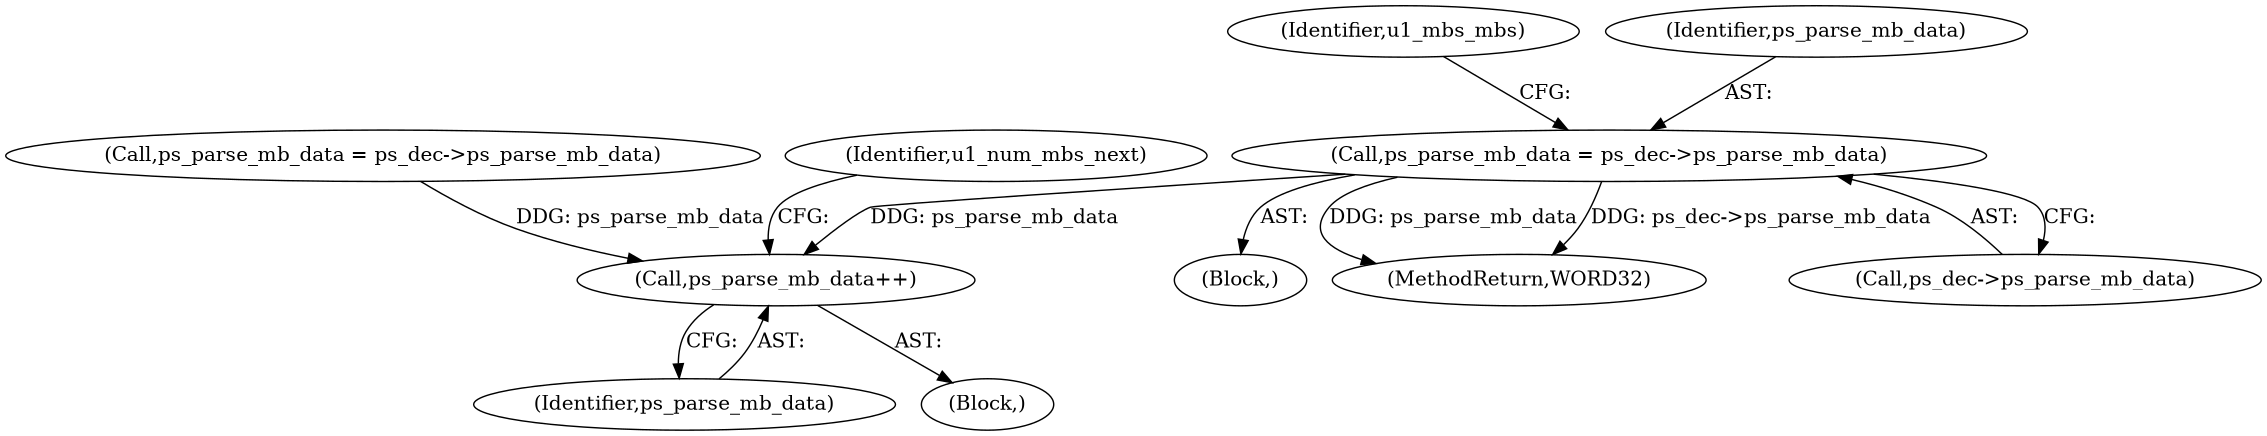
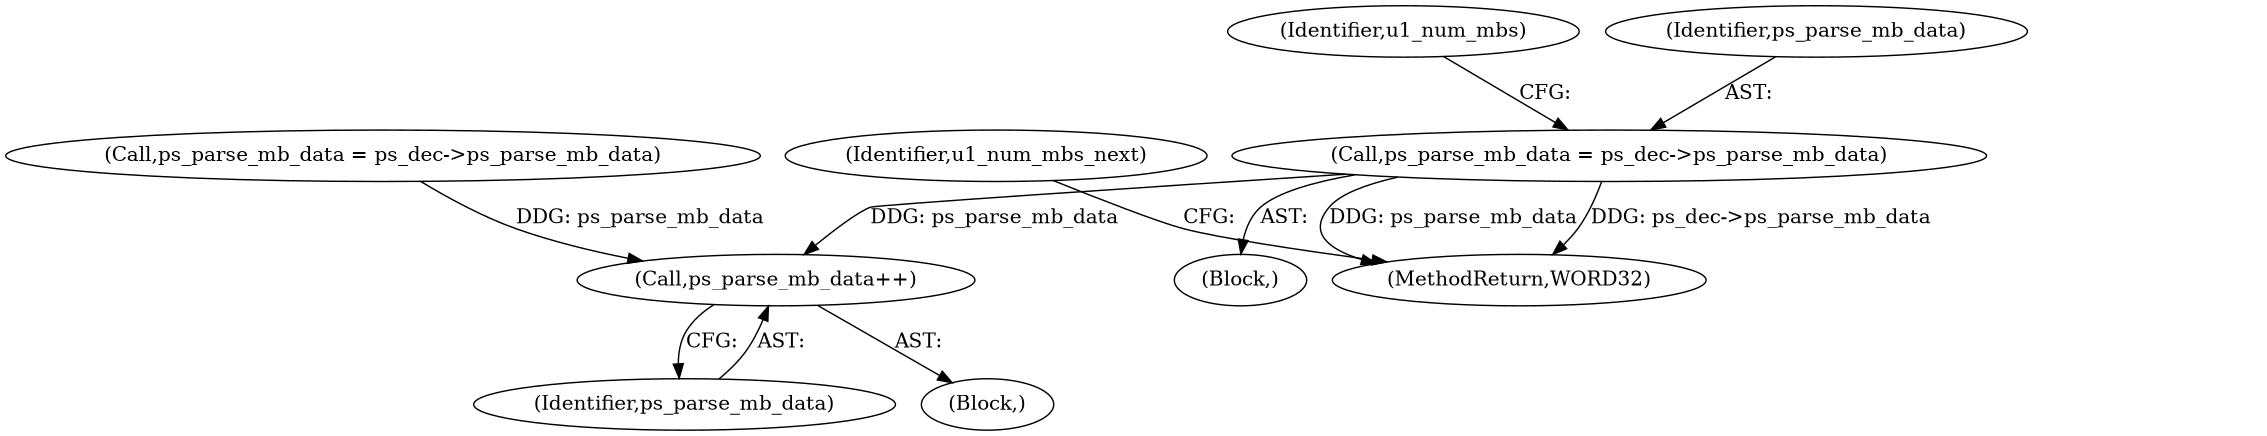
(1403, 31) -> (1403, 31)
(799, 193) -> (1209, 234)
(2025, 280) -> none
